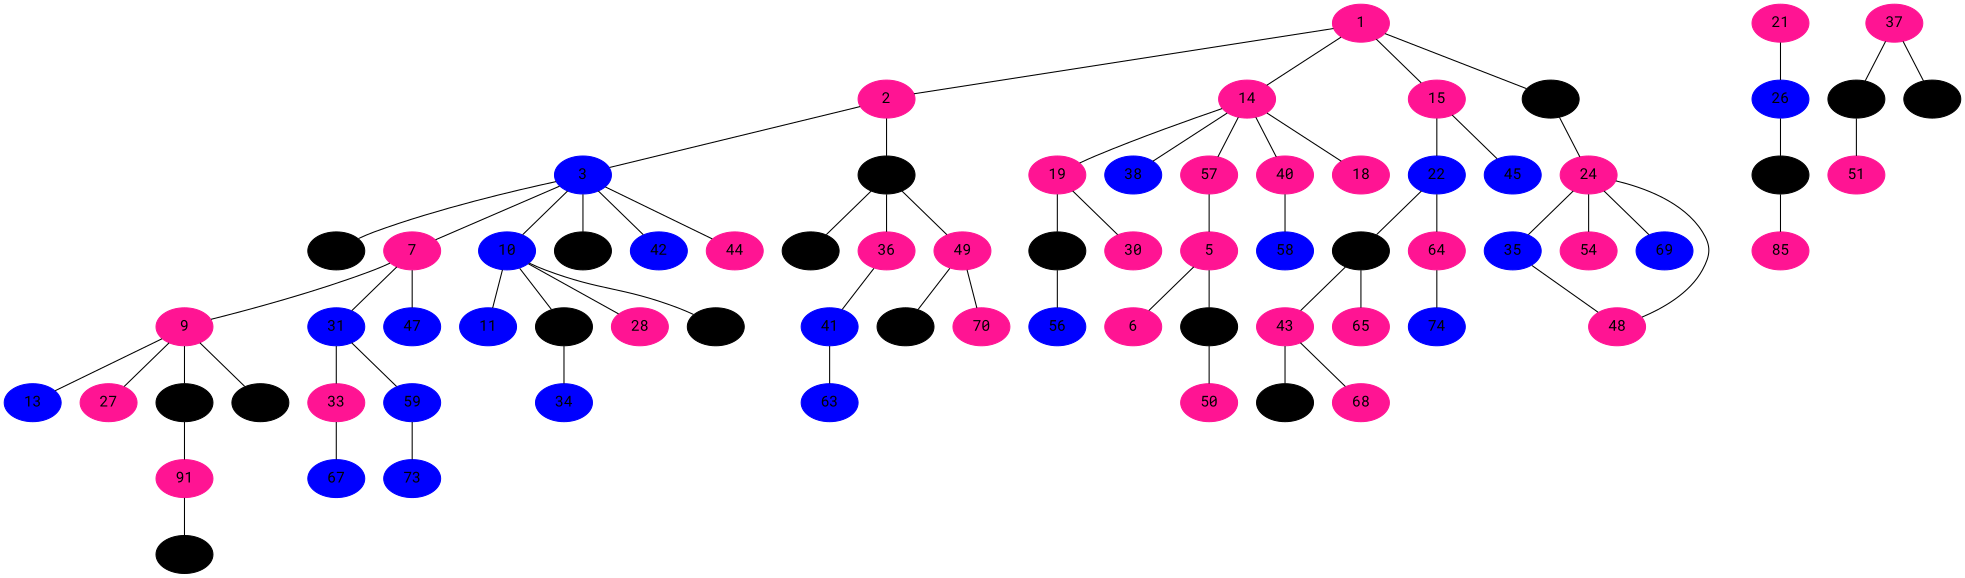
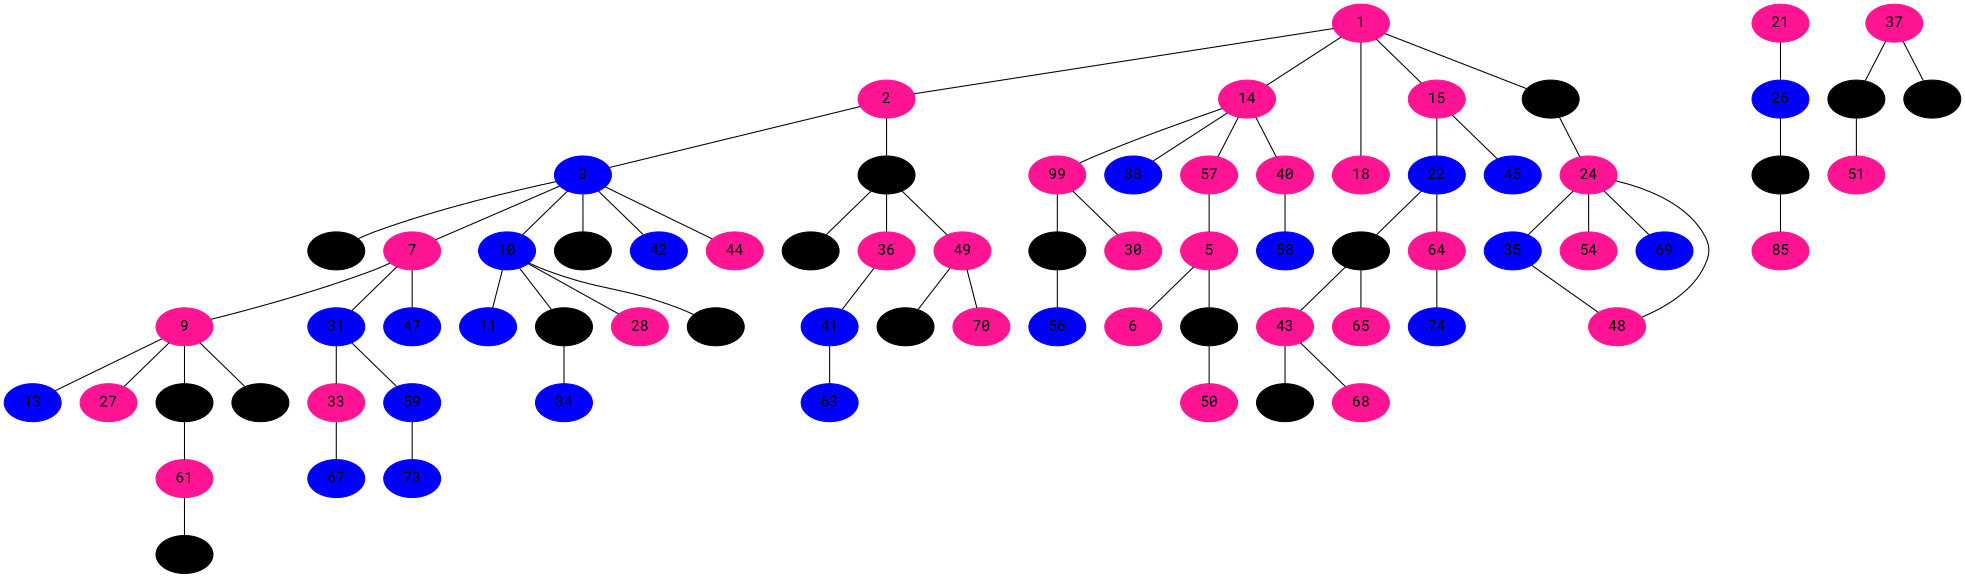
(1304, 137) -> (1361, 99)
(1057, 175) -> (1057, 175)
(184, 479) -> (184, 479)
